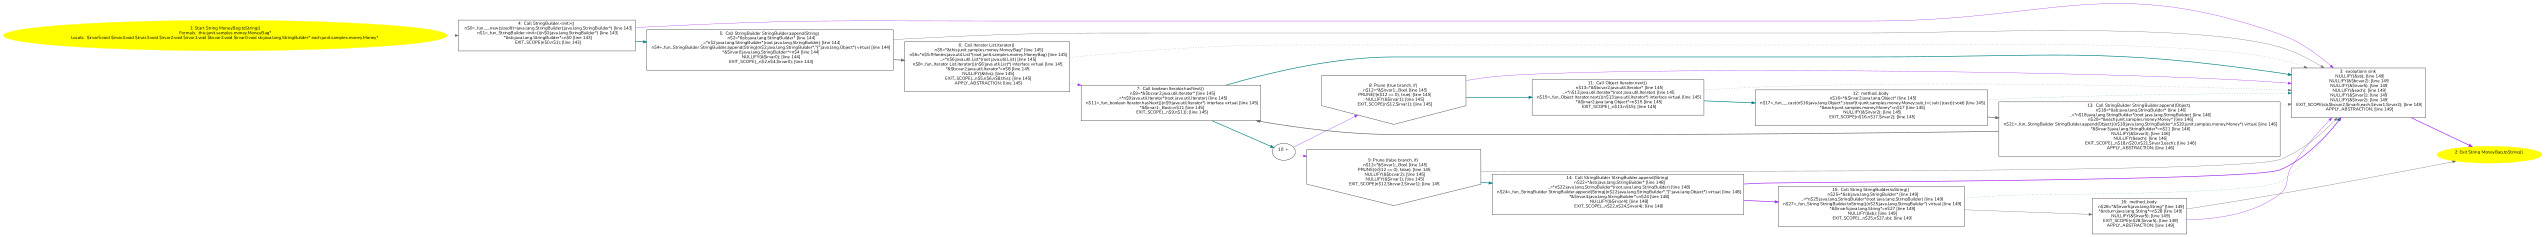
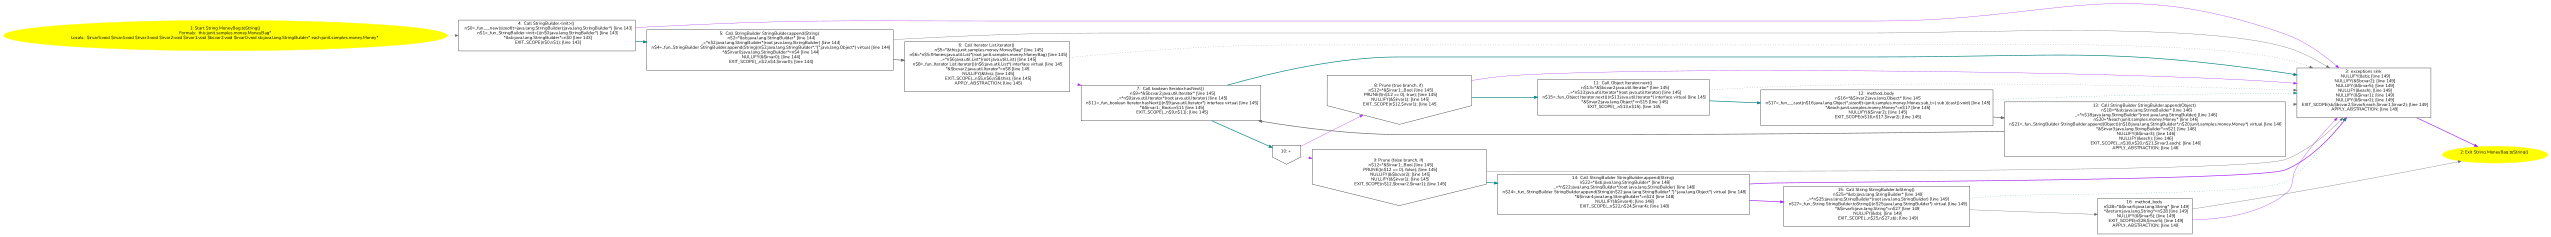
(1284, 152) -> (1287, 154)
